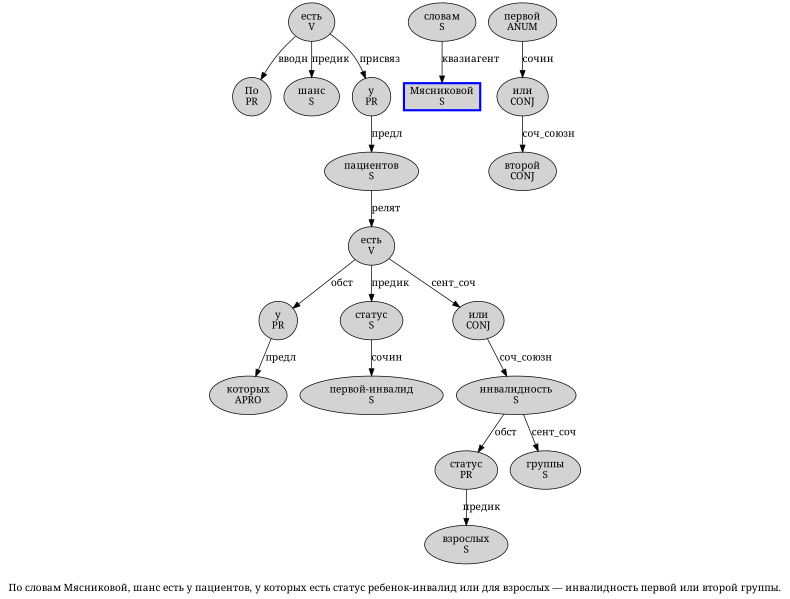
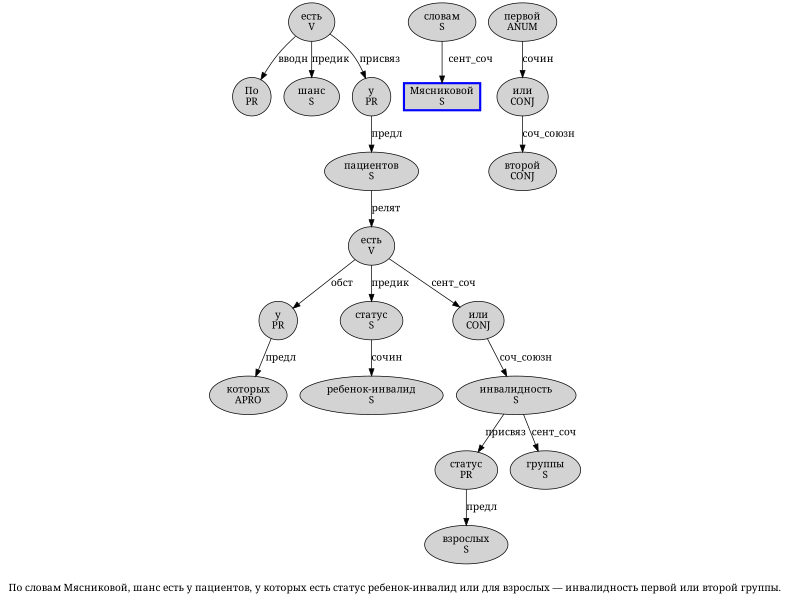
(471, 59) -> (471, 59)
(372, 395) -> (372, 395)
(506, 433) -> (506, 433)
(482, 507) -> (482, 507)
